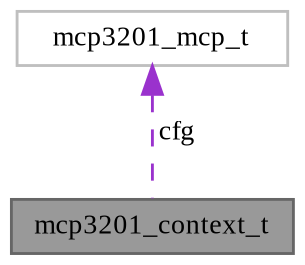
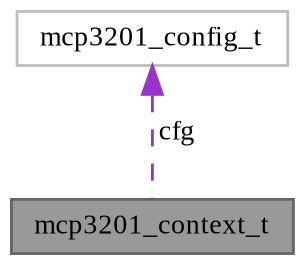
(152, 38) -> (152, 38)
